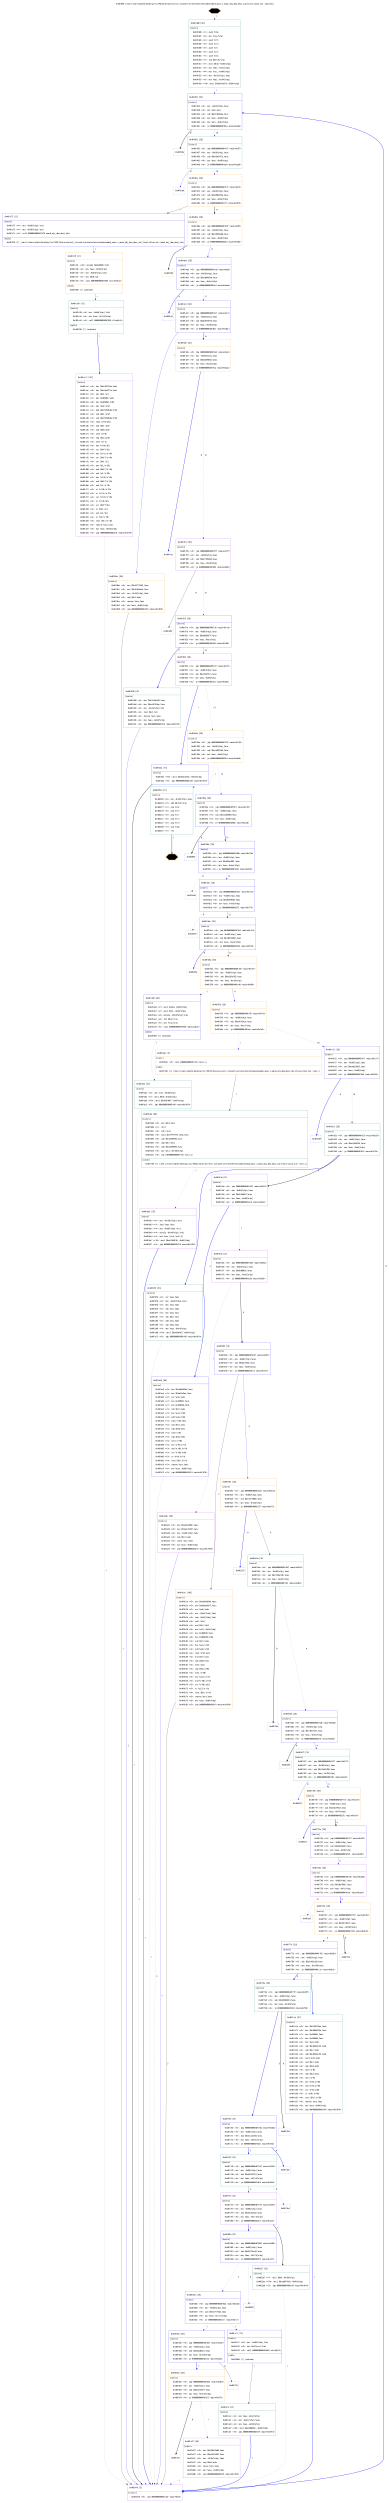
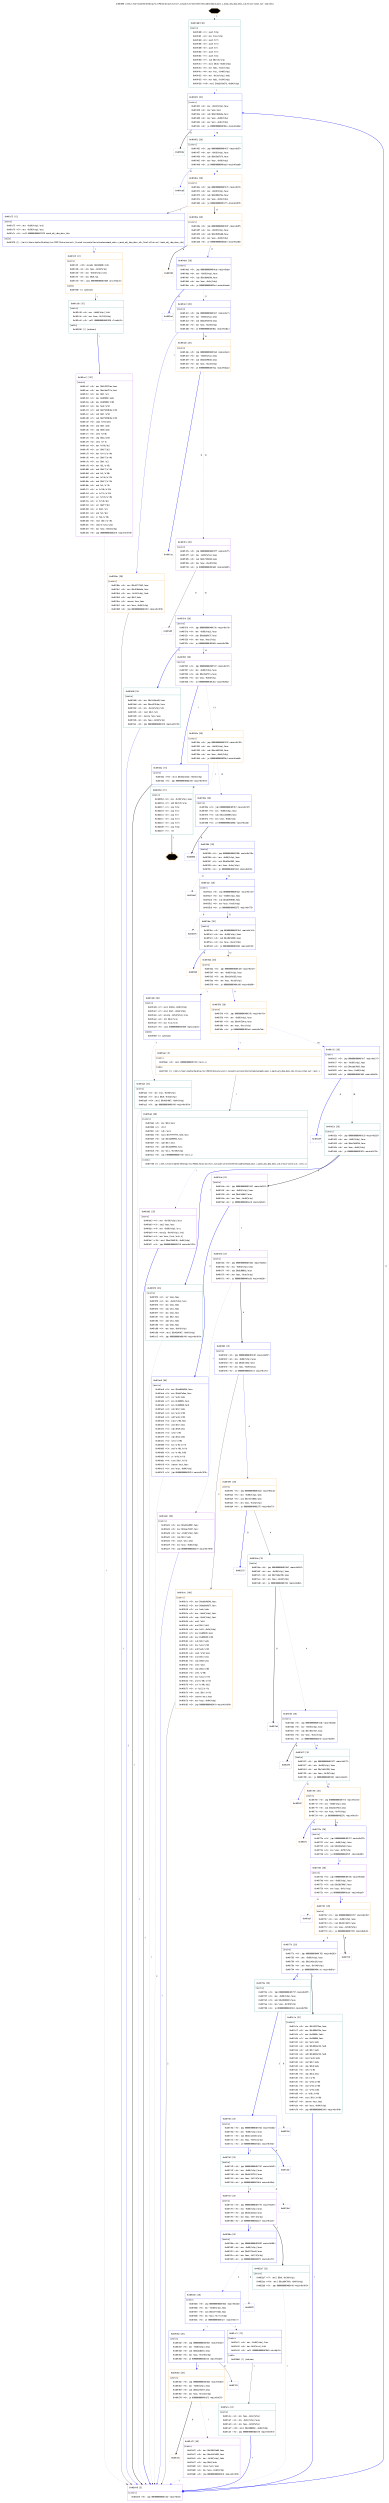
(225, 833) -> none
(312, 1993) -> (312, 1993)
(280, 2069) -> (280, 2069)
